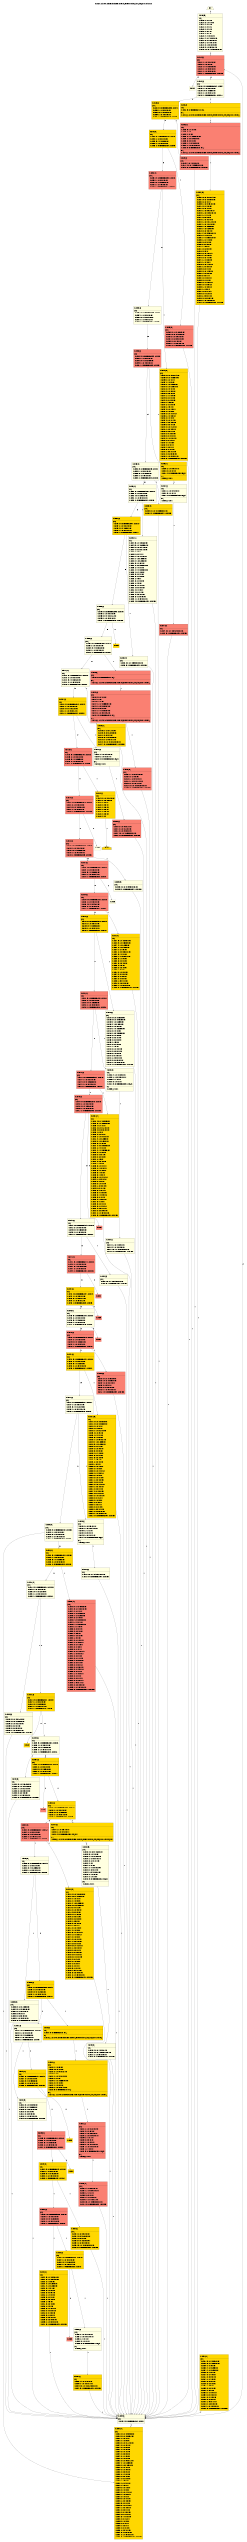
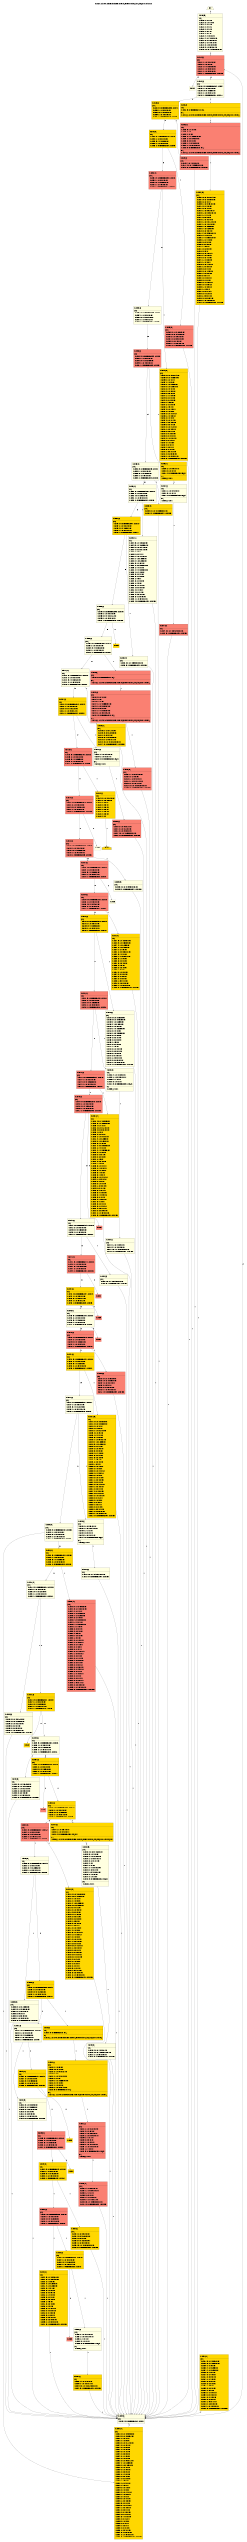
(131, 2425) -> (128, 2426)
